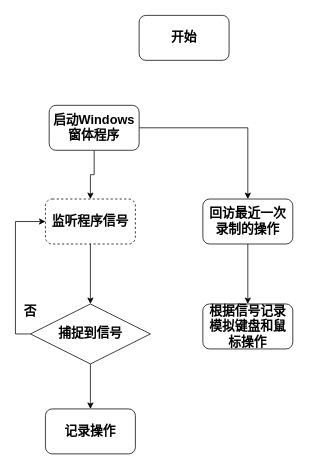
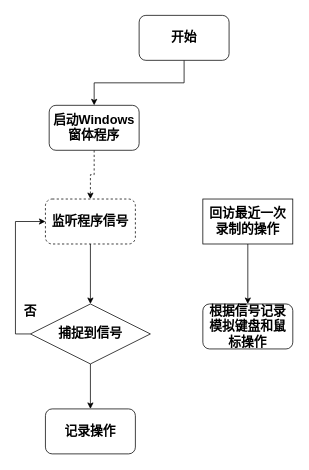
none -> (184, 83)
(227, 128) -> none
(94, 174) -> (94, 174)
(248, 222) -> (248, 222)
